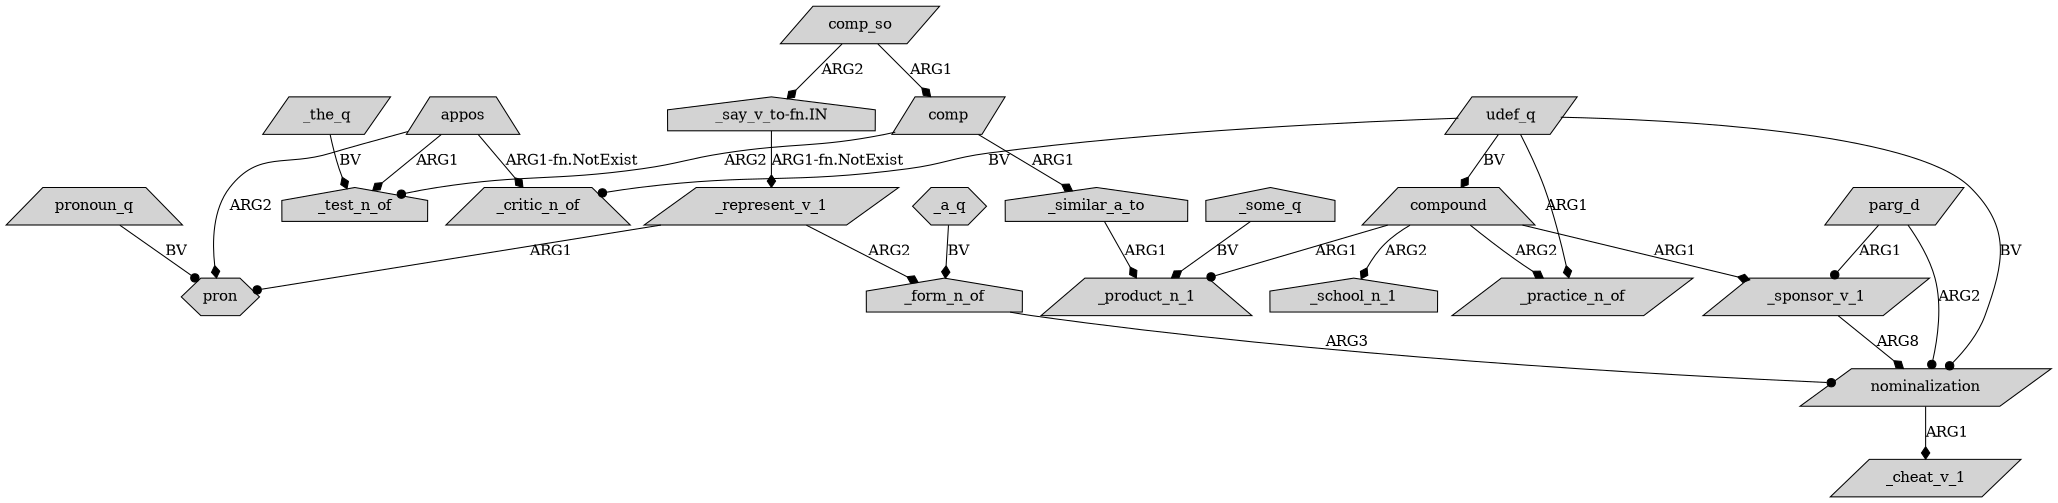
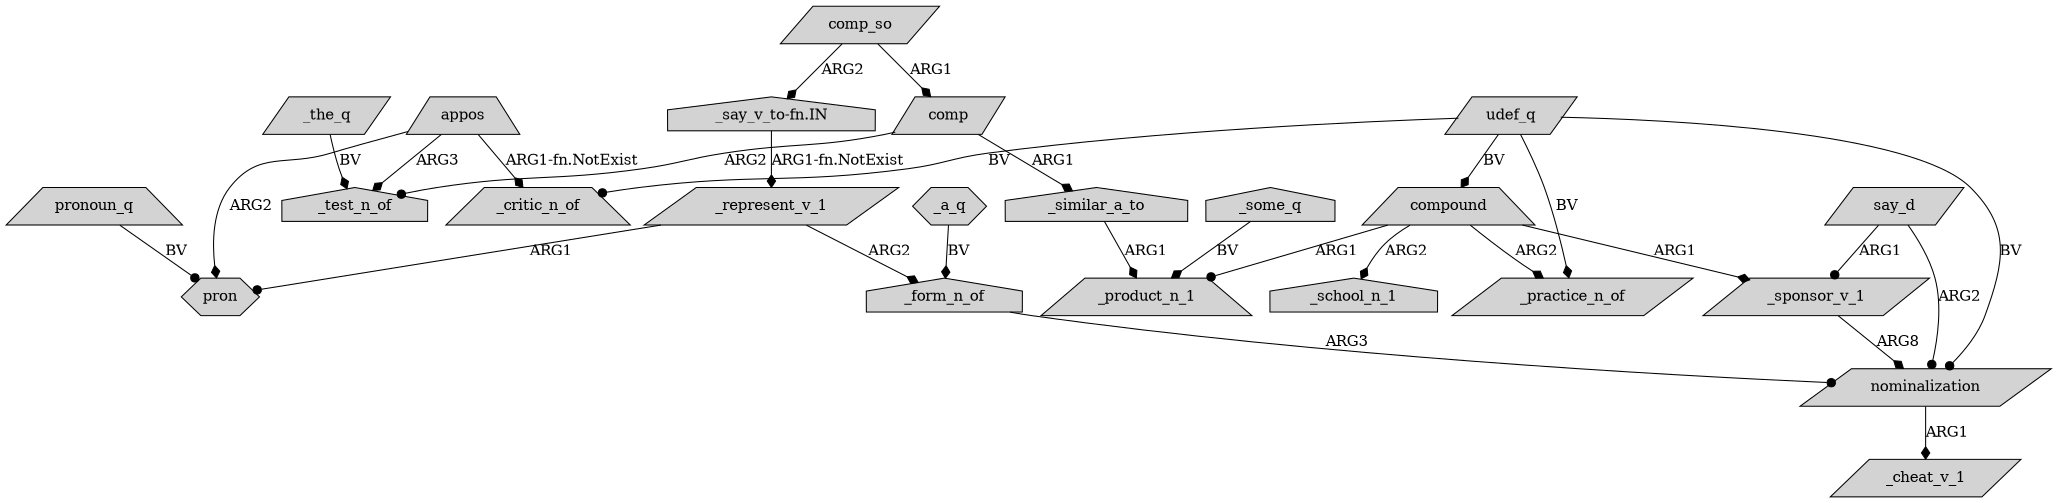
(438, 161) -> (438, 161)
(1567, 206) -> (1567, 206)
(1894, 206) -> (1894, 206)
